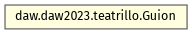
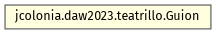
(96, 17) -> (108, 17)
